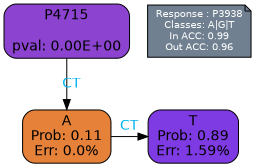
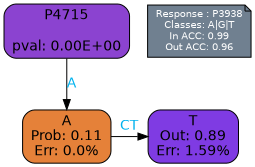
(72, 84) -> (72, 84)
(193, 137) -> (193, 137)
